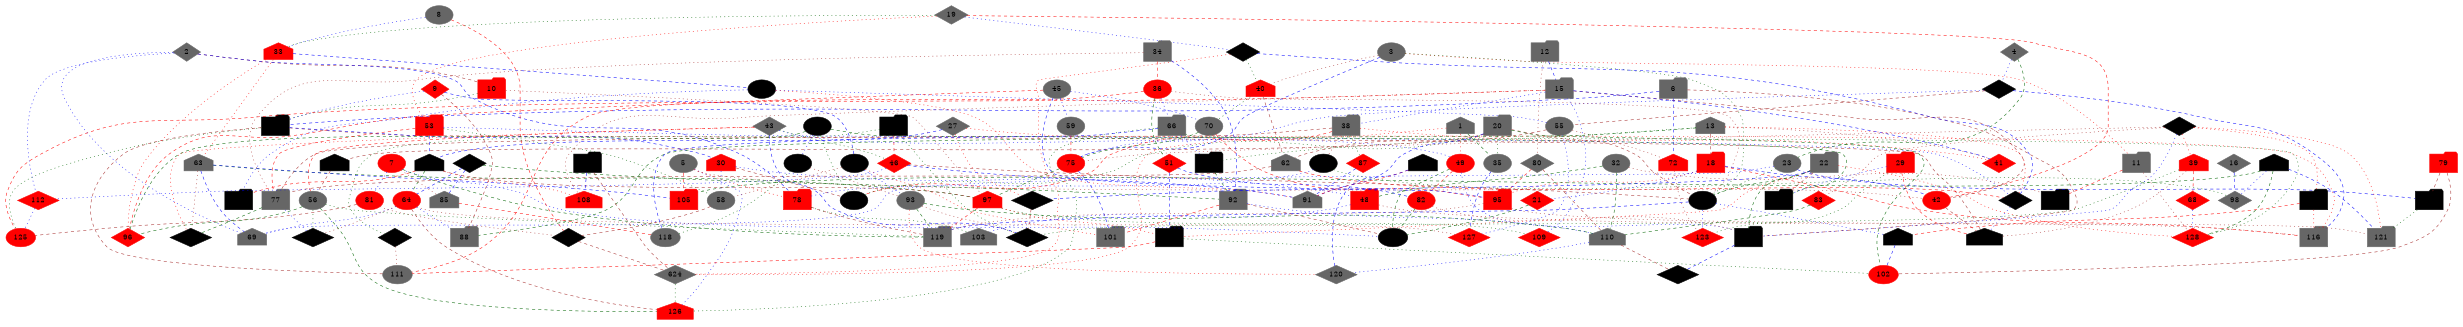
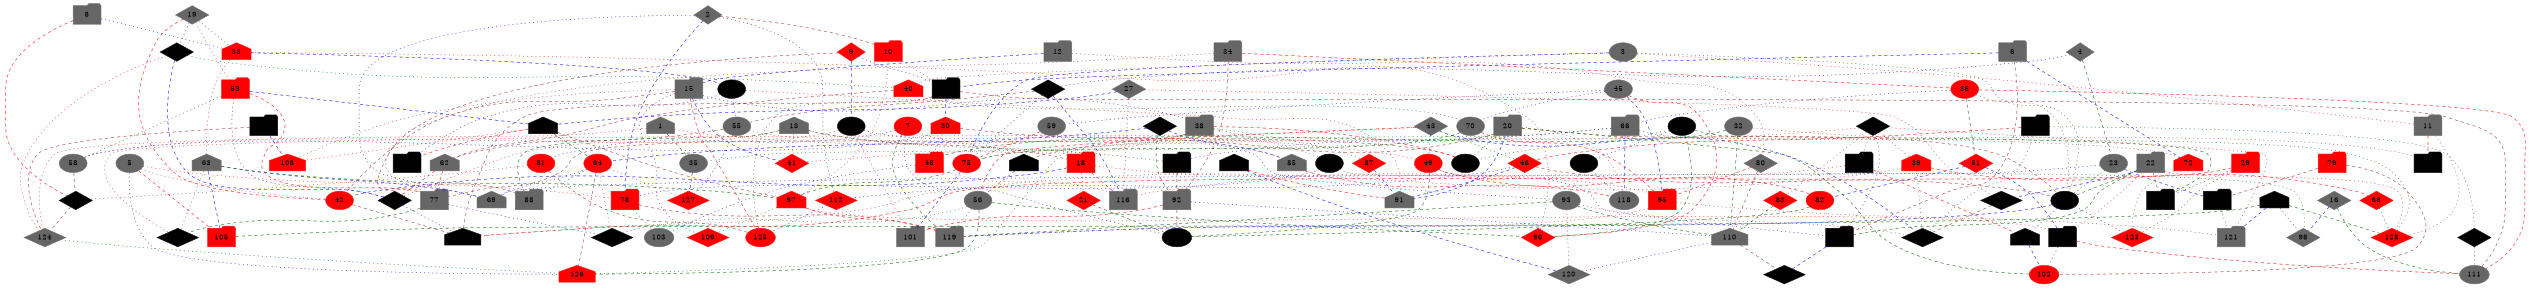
(439, 15) -> (87, 15)
(1228, 118) -> (1222, 121)
none -> (1593, 147)
(979, 238) -> (659, 238)
none -> (2381, 255)
(675, 275) -> (45, 238)
